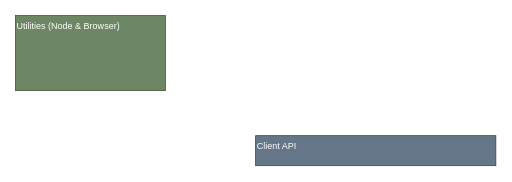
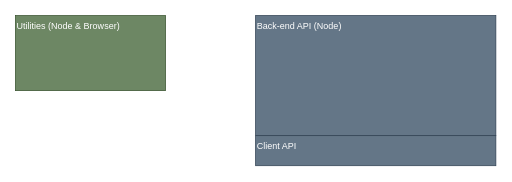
none -> (375, 75)
